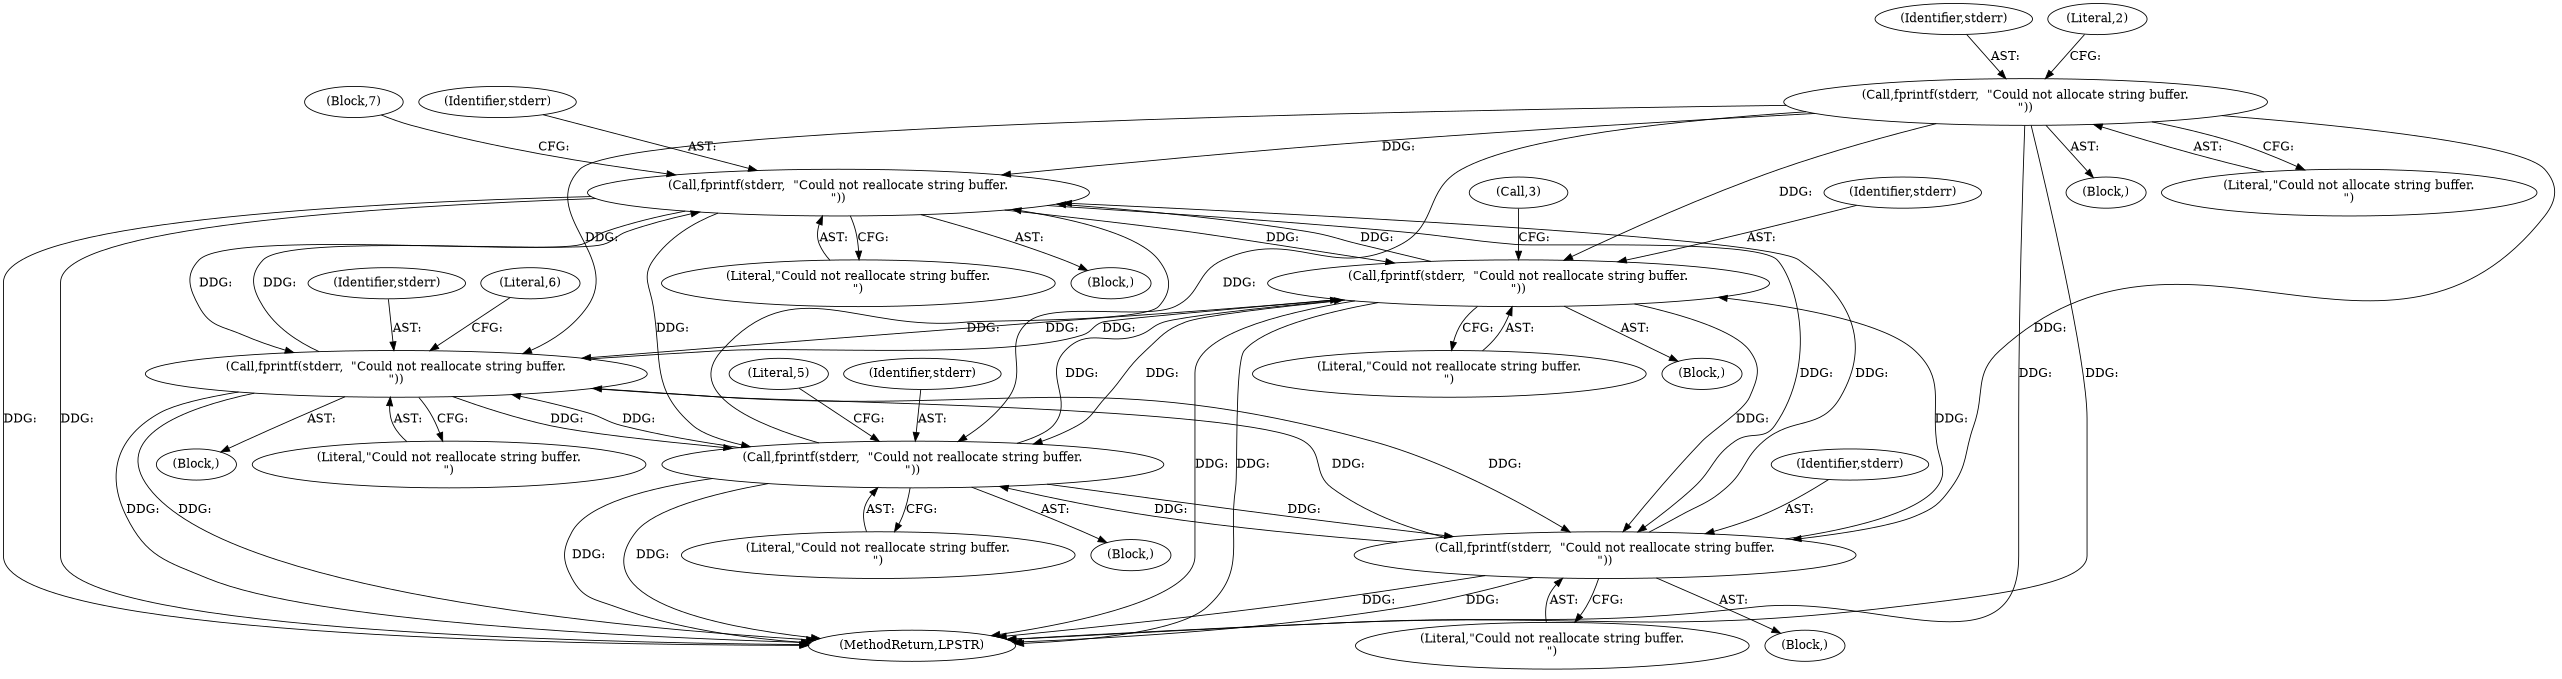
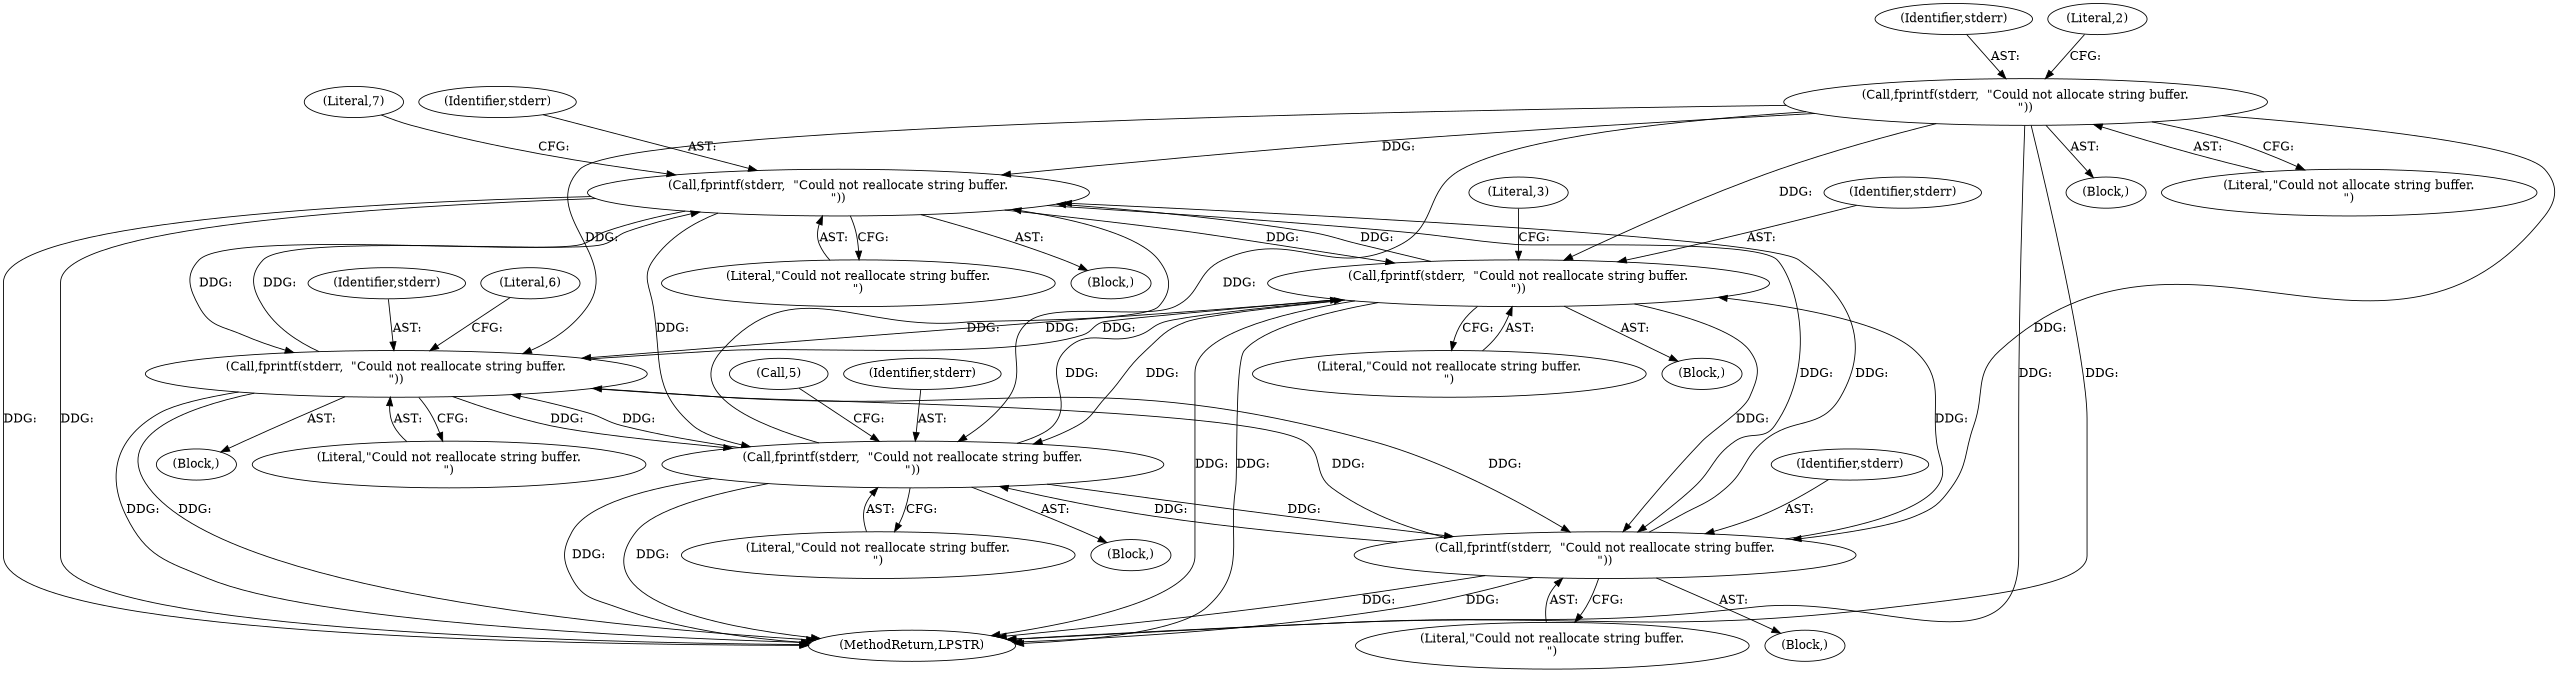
(354, 102) -> (354, 102)
(1519, 193) -> (1519, 193)
(779, 374) -> (779, 374)
